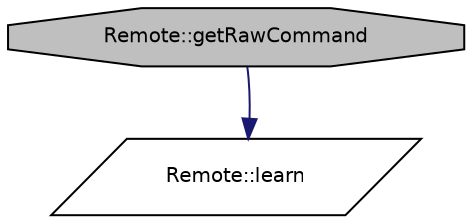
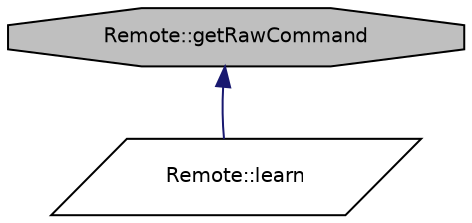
(249, 93) -> (223, 113)
